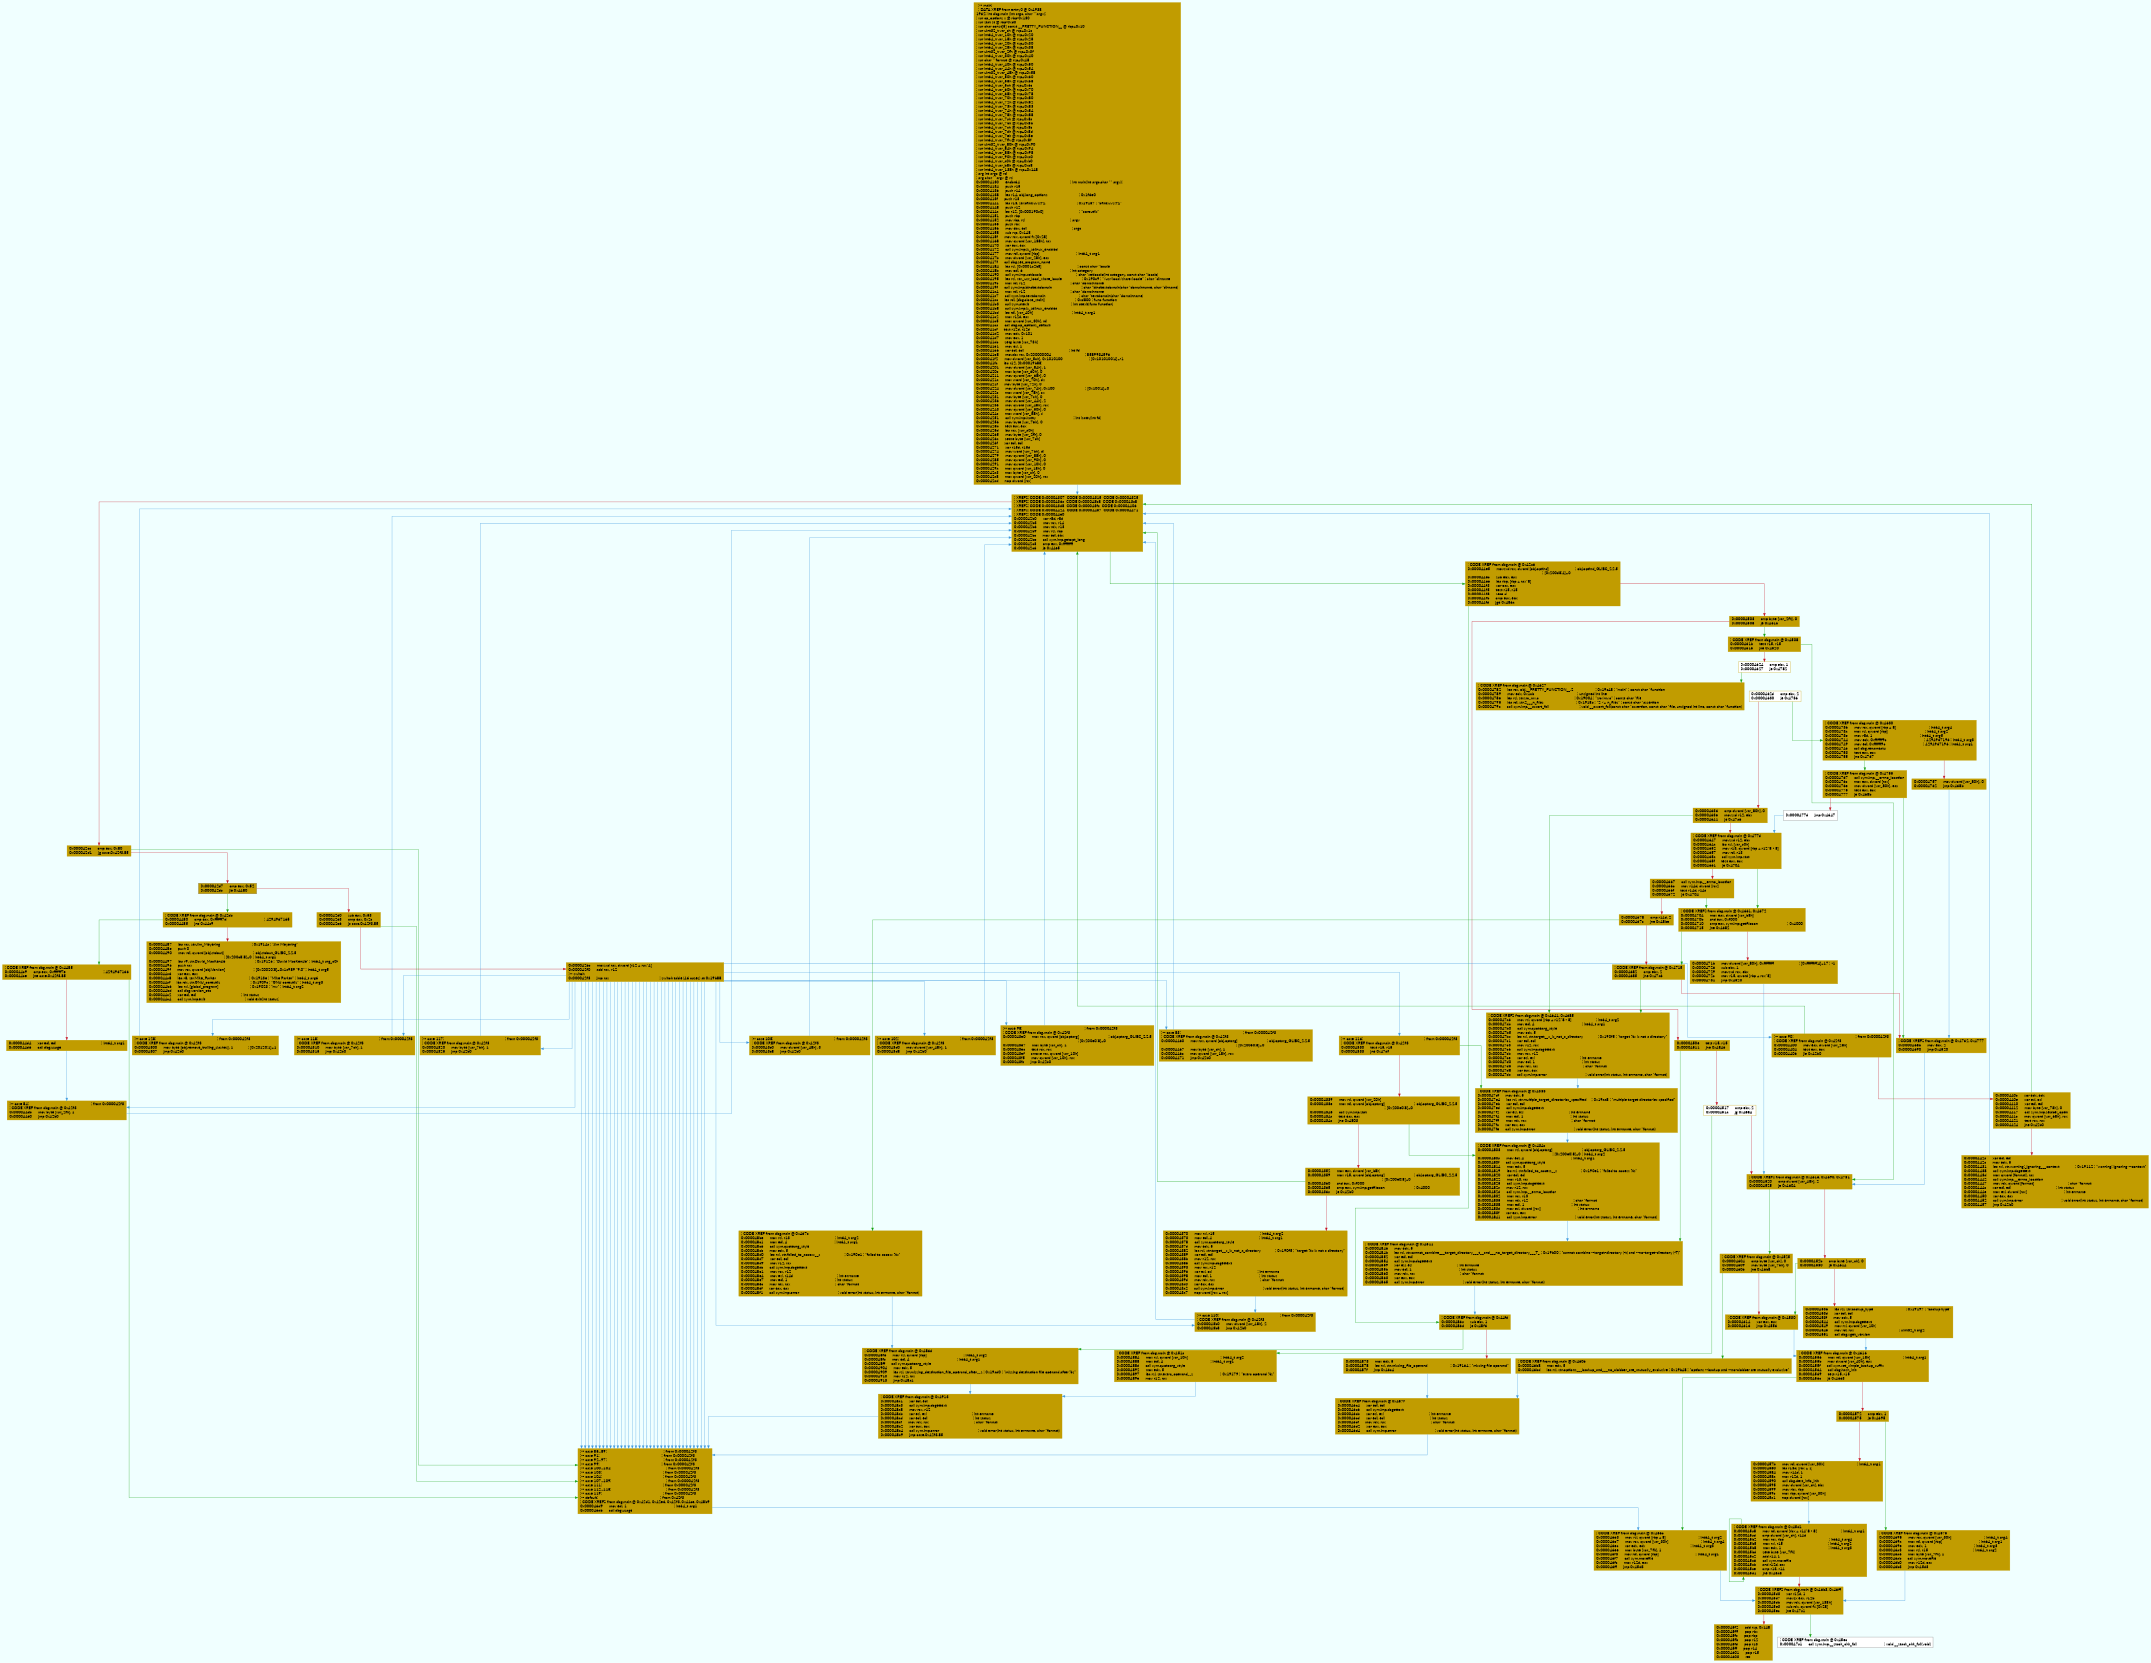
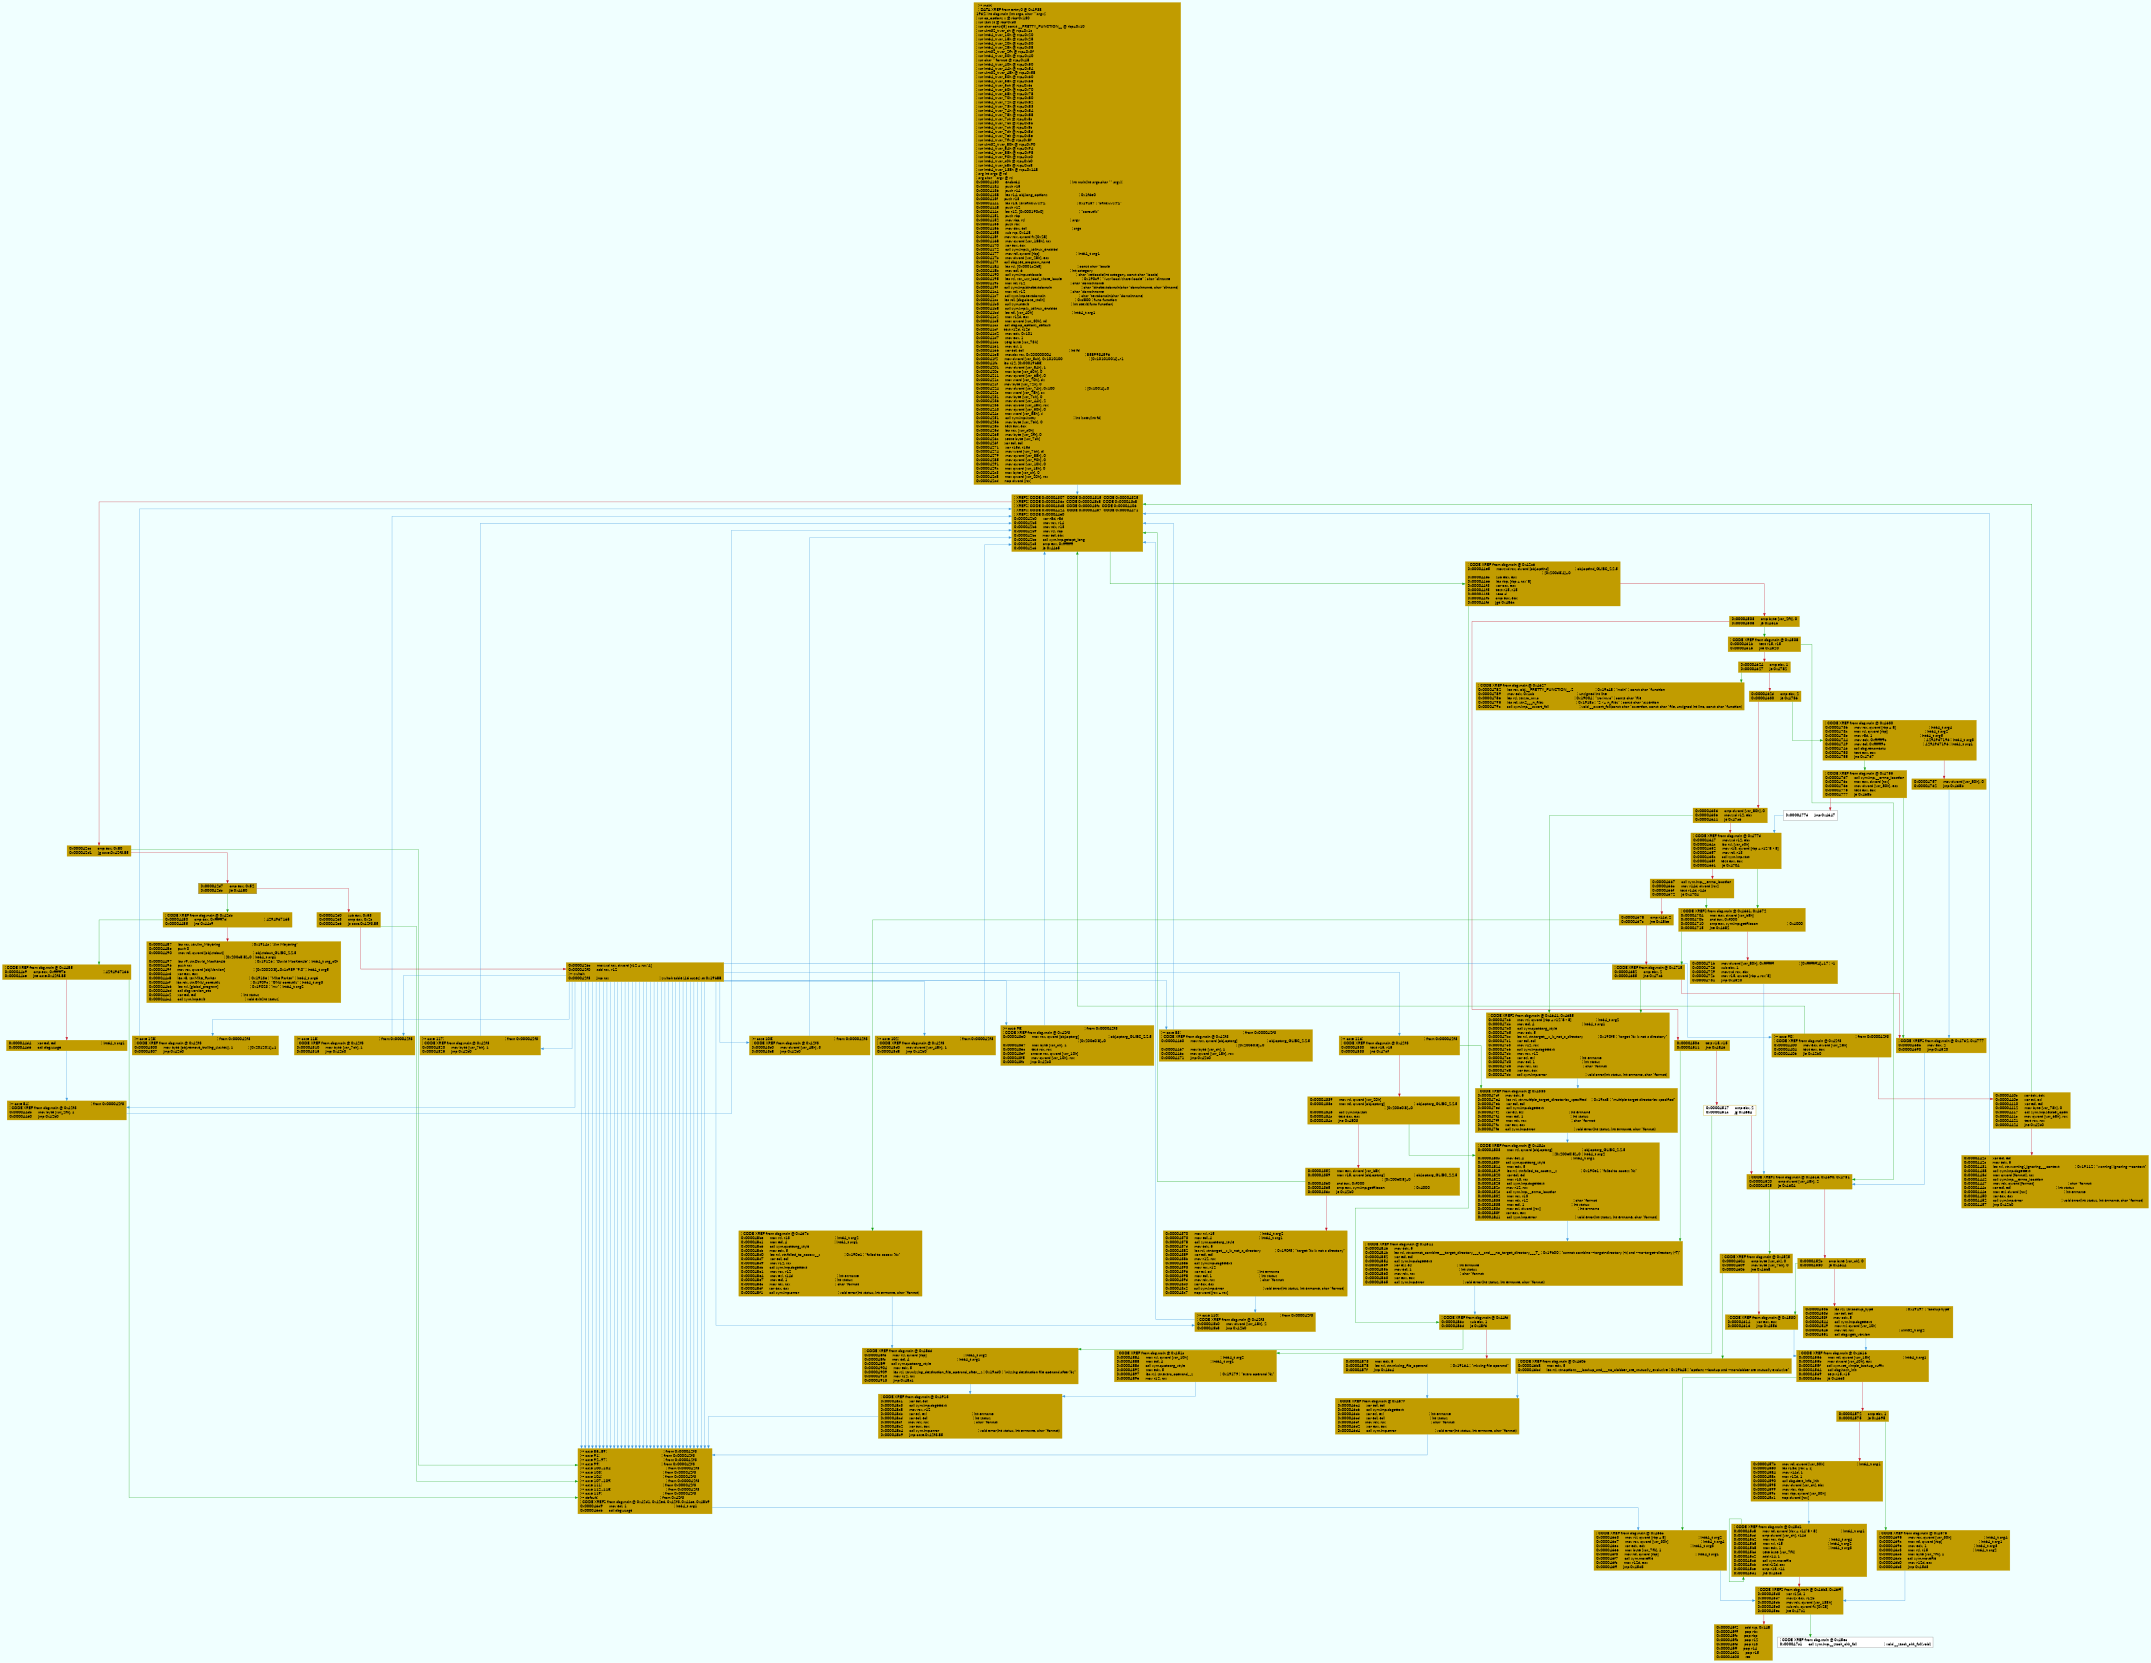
(1764, 667) -> (1764, 667)
none -> (1770, 680)
(1775, 696) -> (1775, 696)
